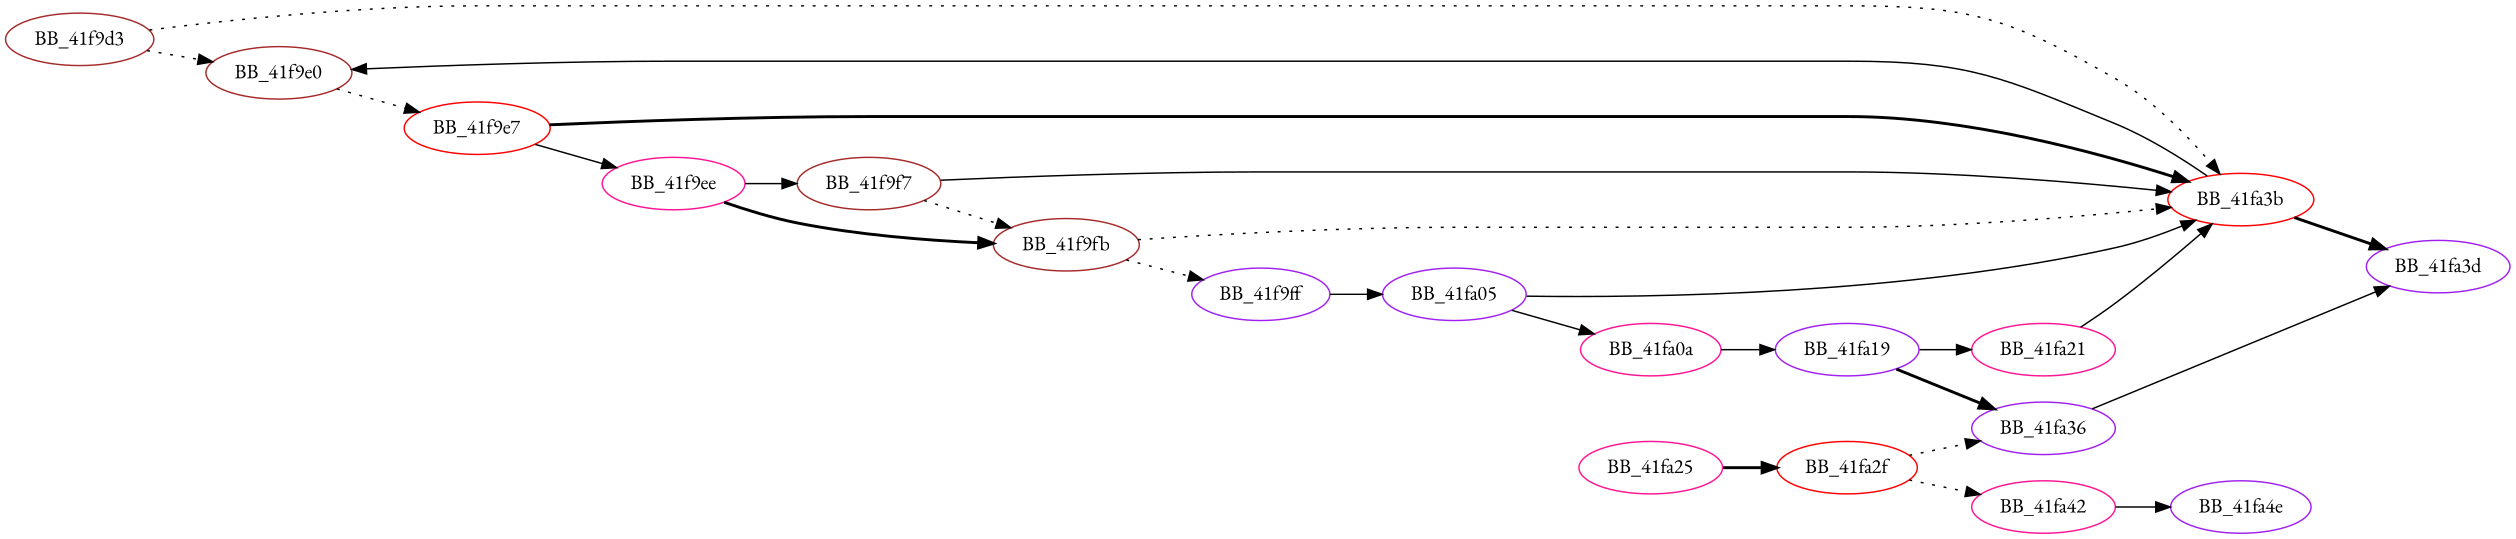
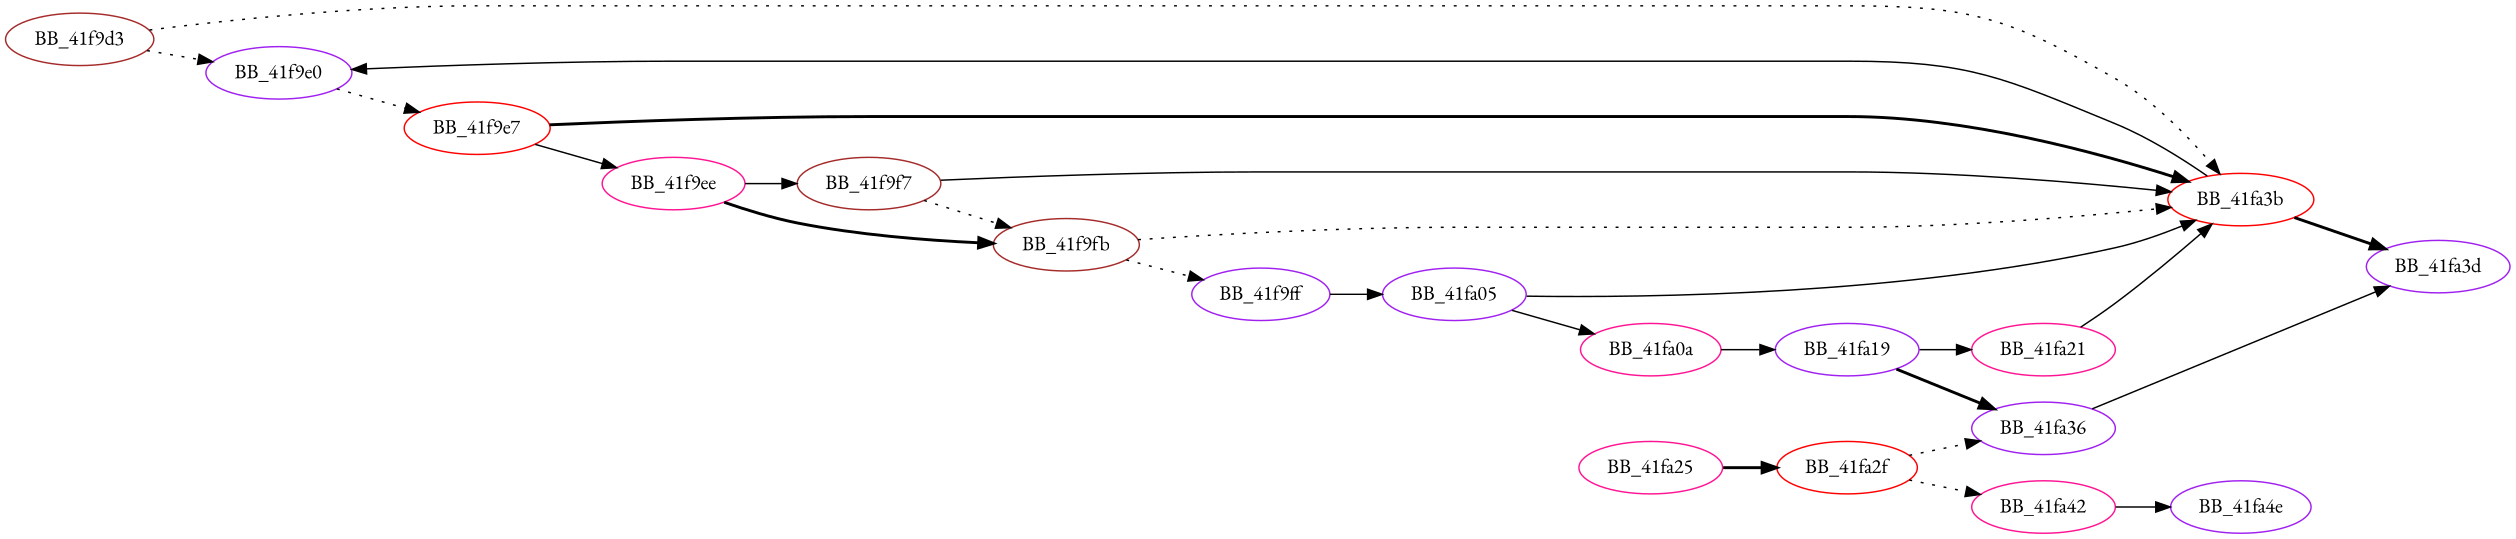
(279, 73) -> (279, 73)
